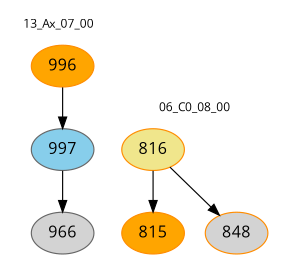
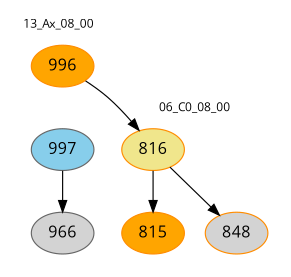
(59, 25) -> (59, 25)
(63, 102) -> (120, 109)
